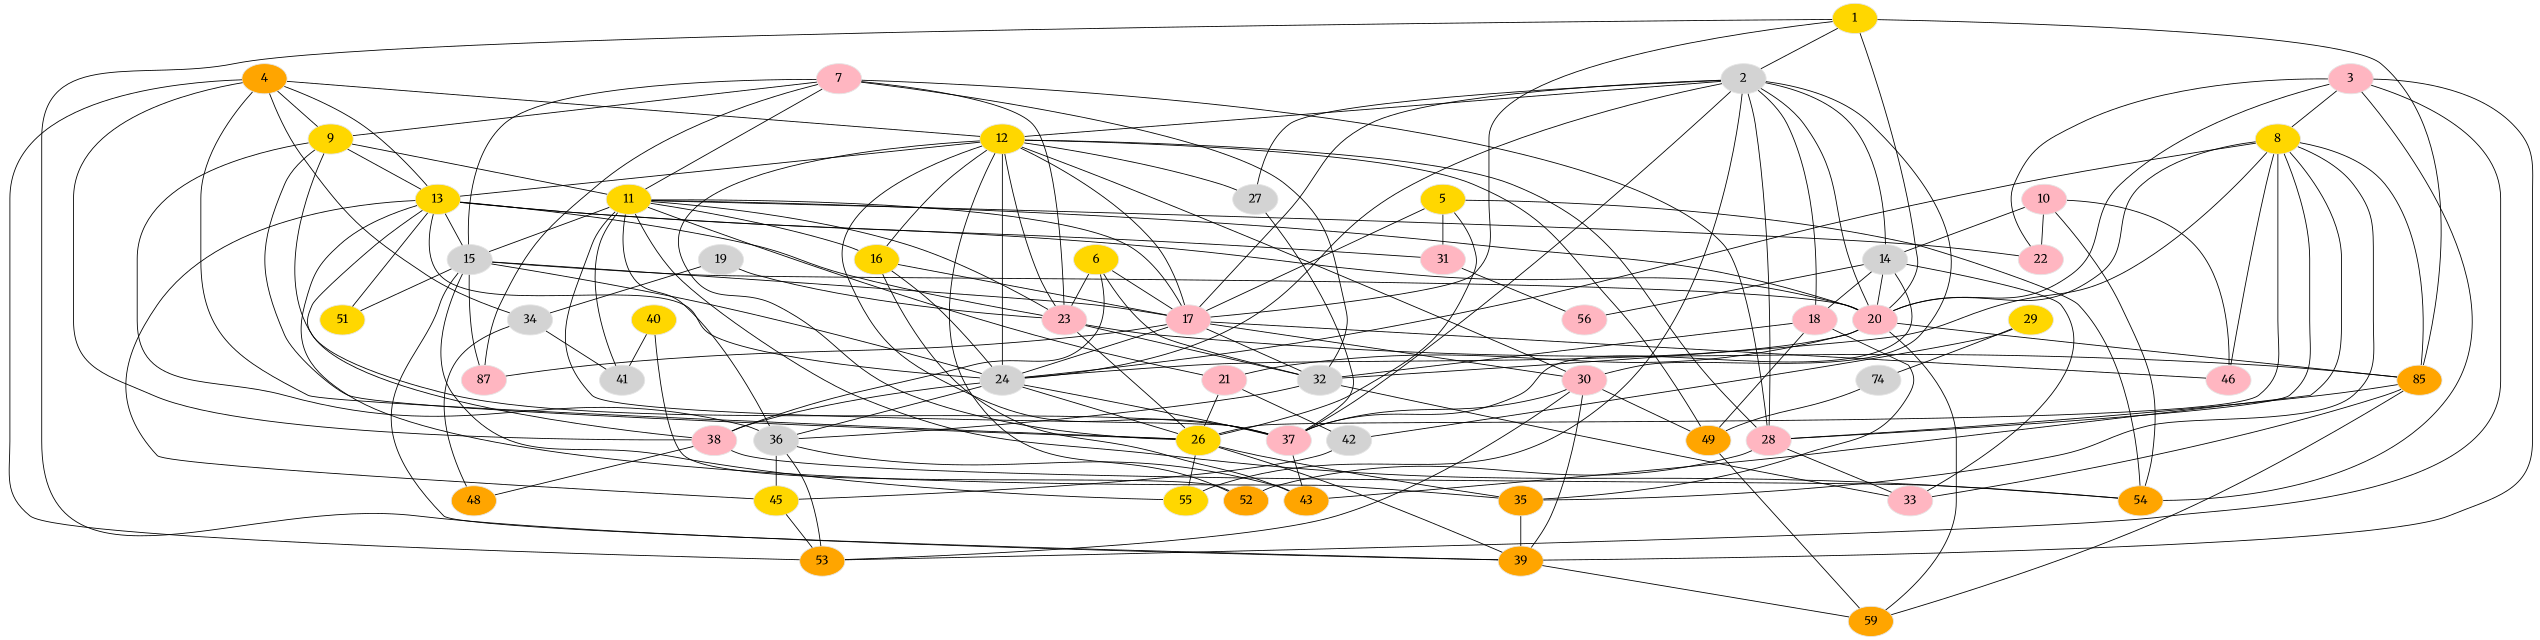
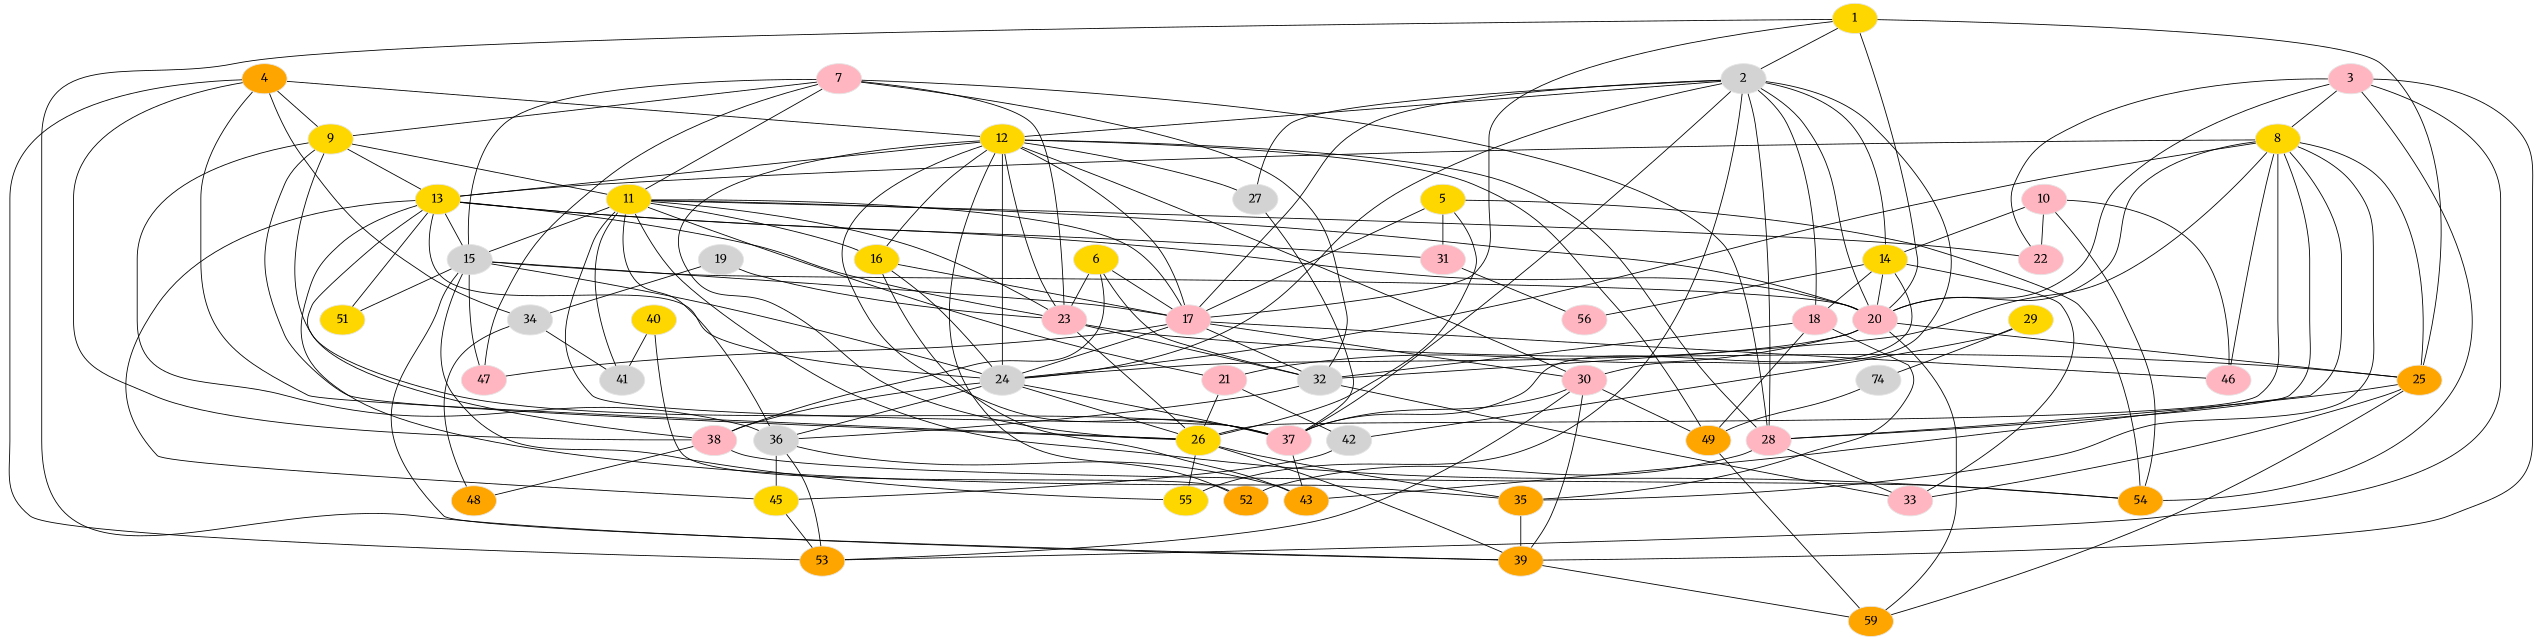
(363, 126) -> (1402, 153)
(1885, 260) -> (1885, 260)
(484, 380) -> (484, 380)
(2419, 380) -> (2419, 380)
